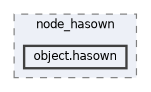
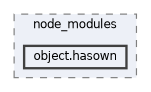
(75, 25) -> (75, 25)
